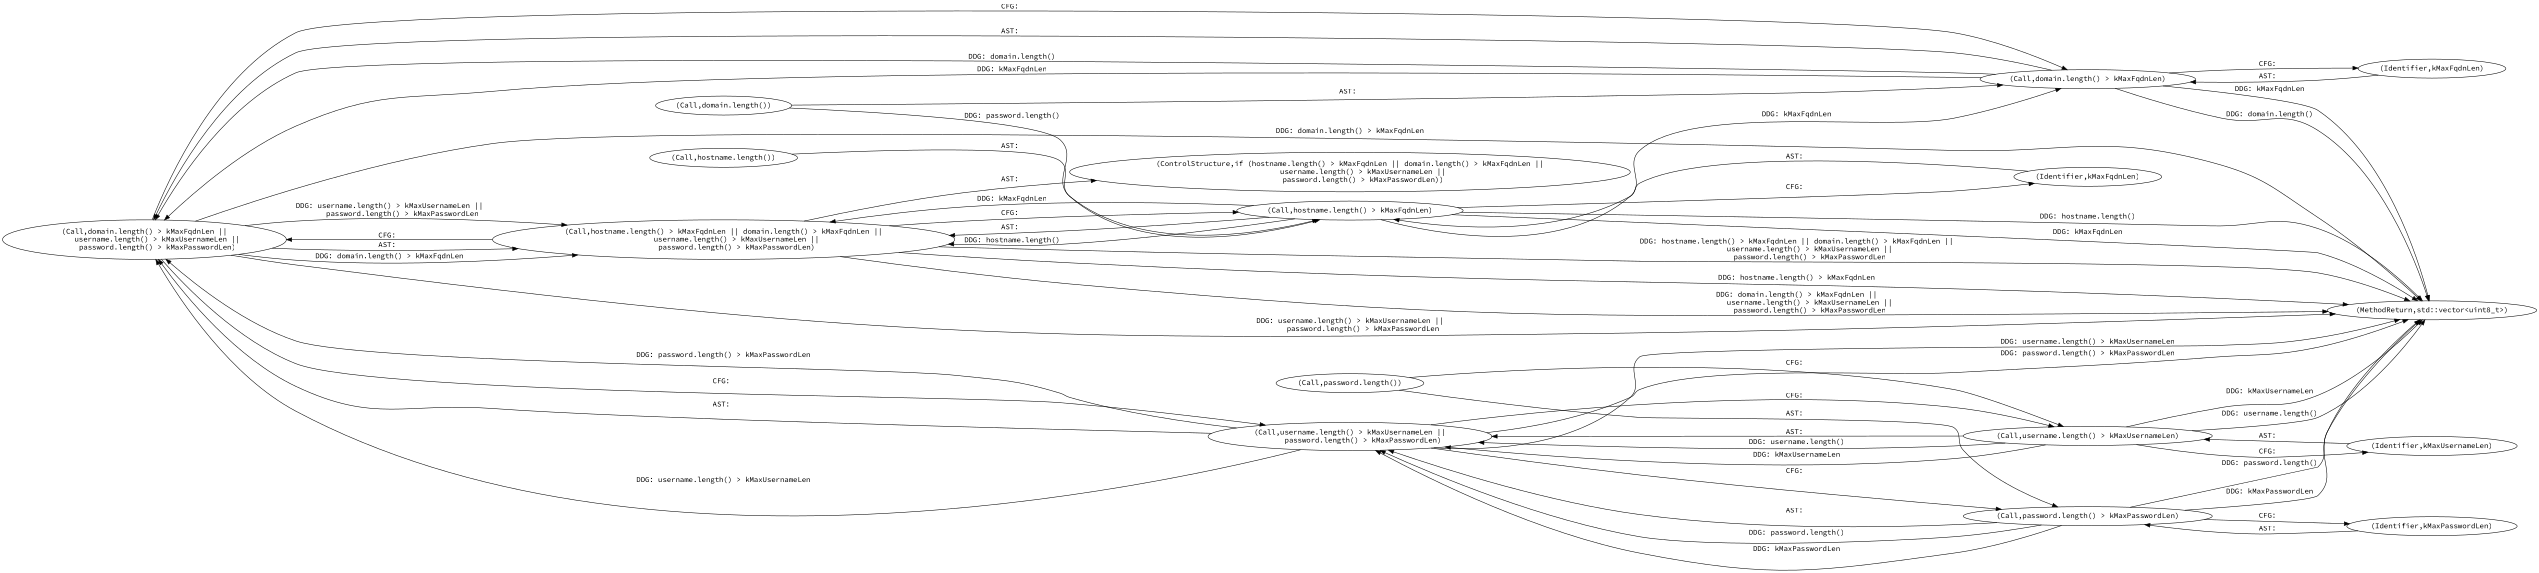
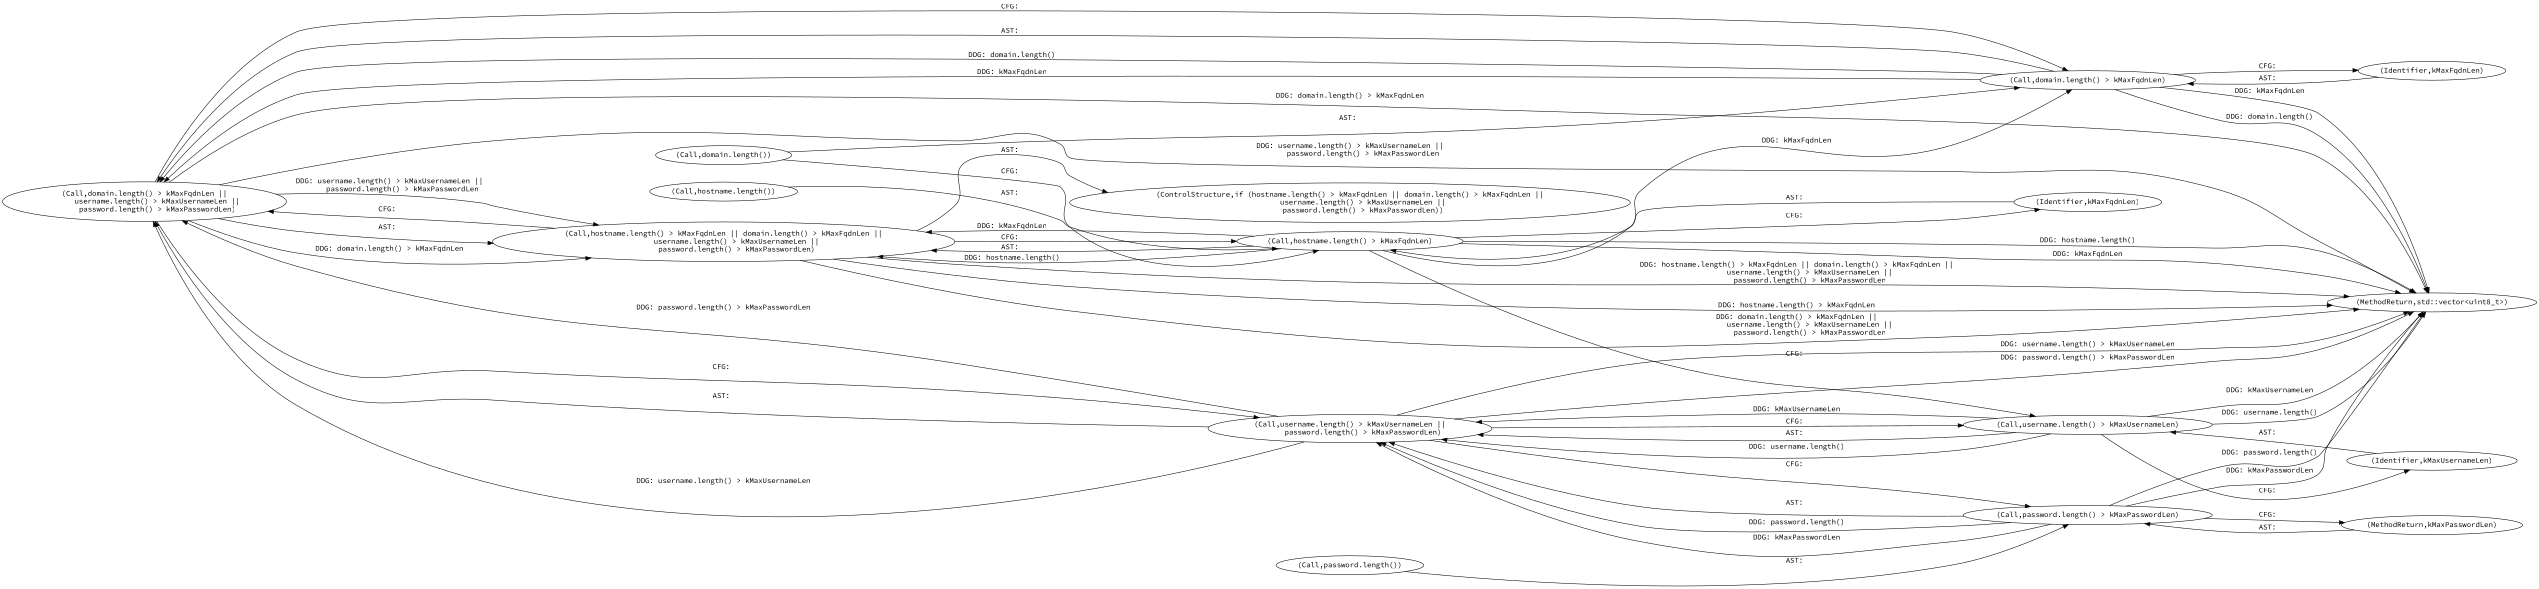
(1012, 116) -> (1012, 171)
(1737, 369) -> (1690, 370)
(2432, 526) -> (2432, 525)
